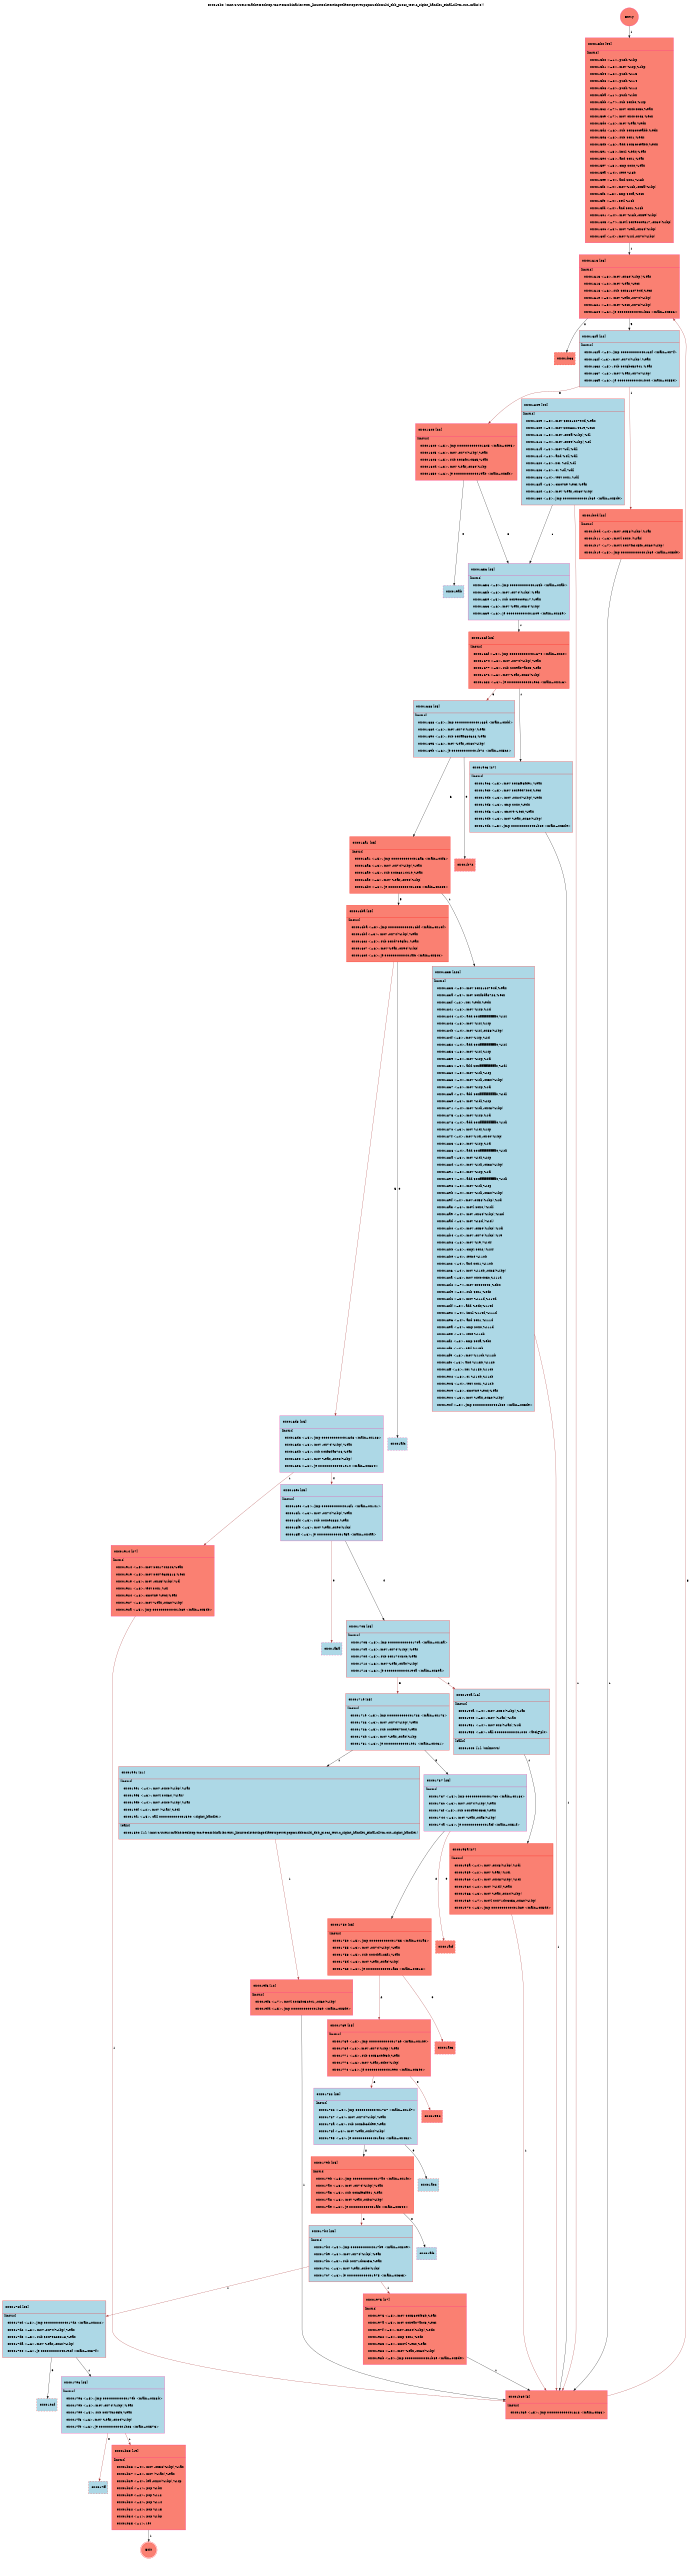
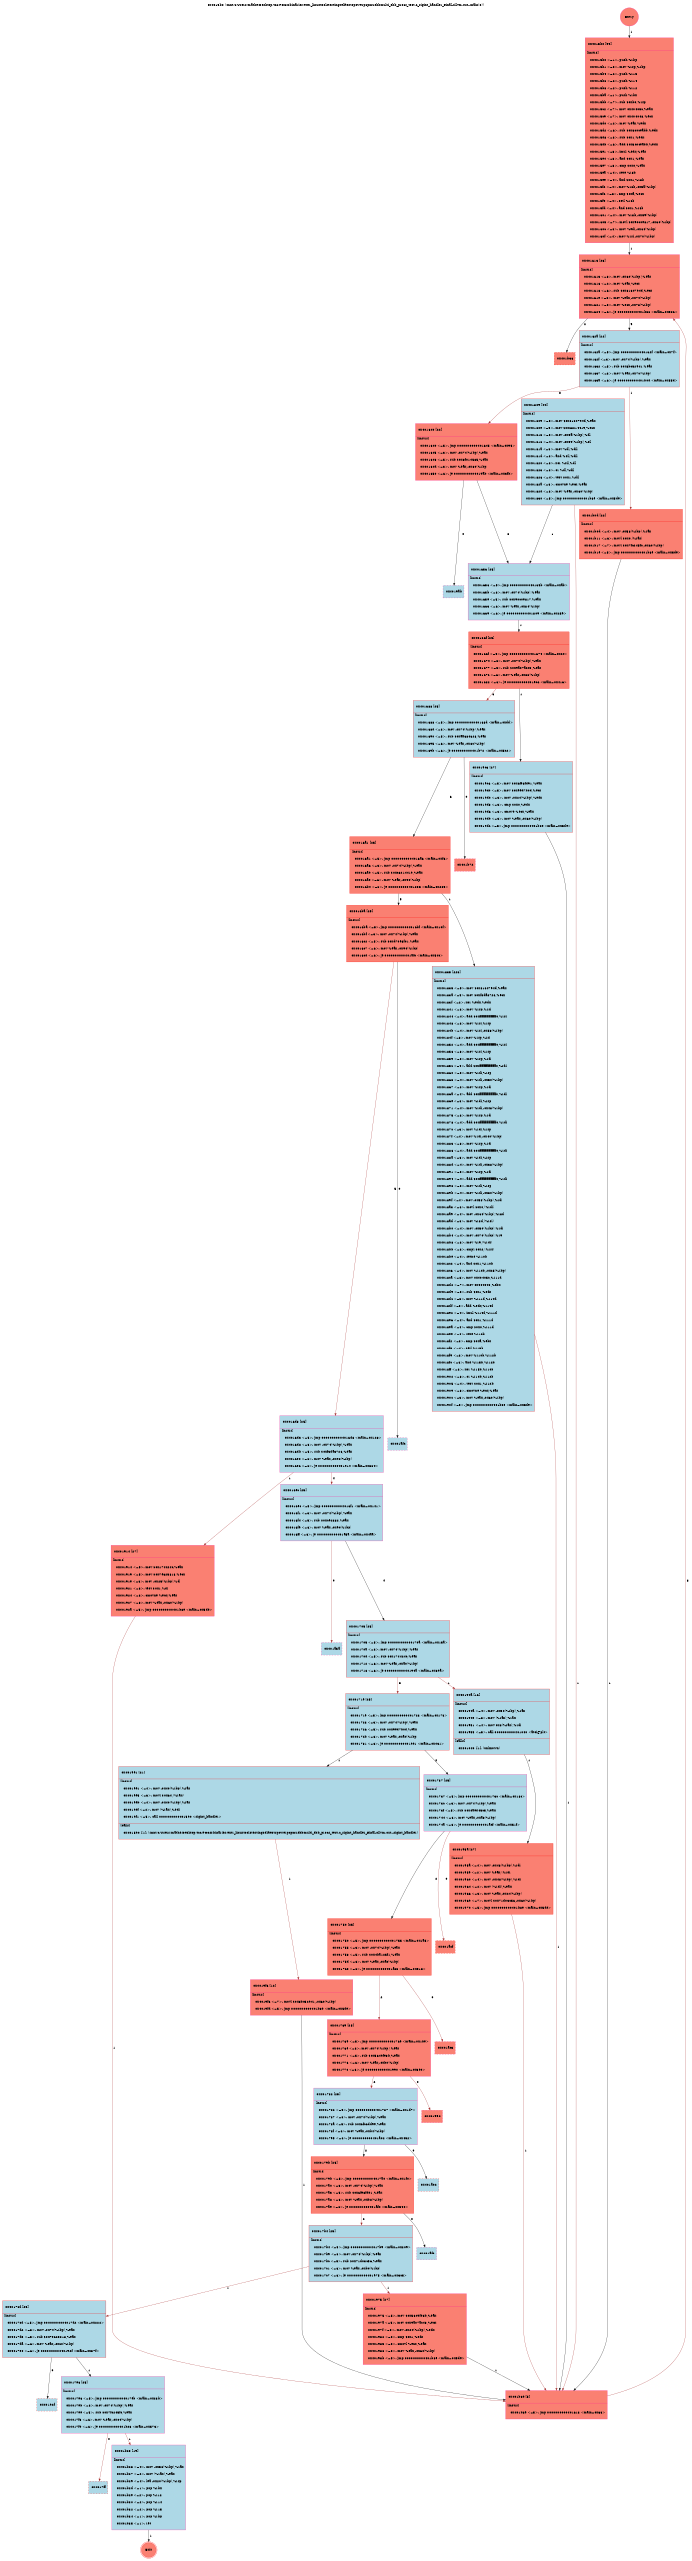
(149, 2488) -> (149, 2488)
